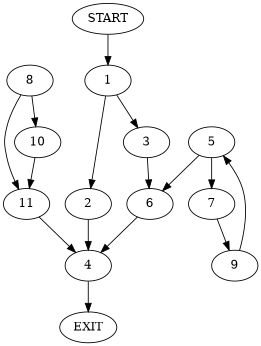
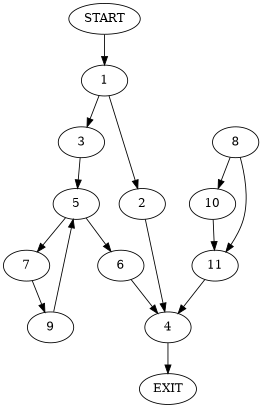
(148, 169) -> (79, 169)
